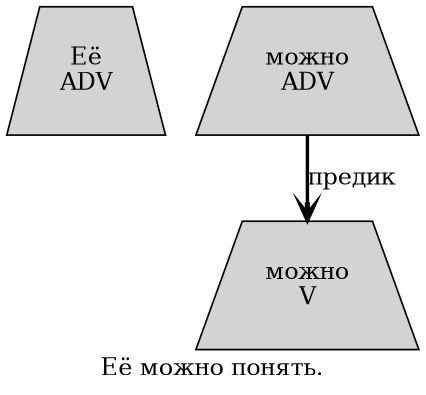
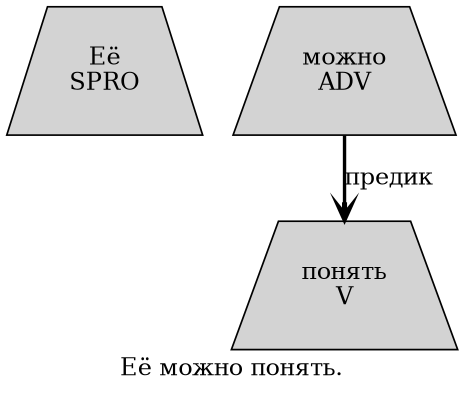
(86, 71) -> (105, 71)
(307, 285) -> (345, 285)
